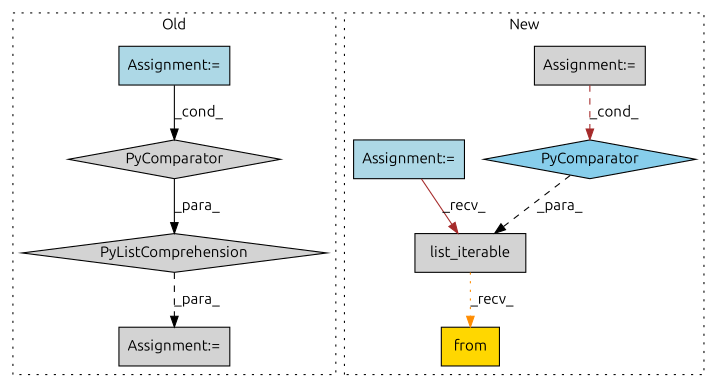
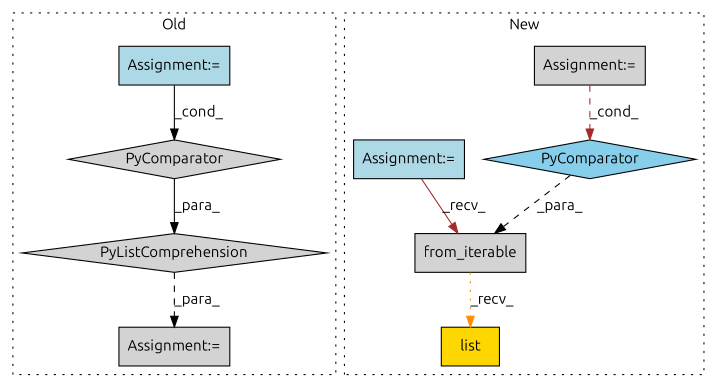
(470, 253) -> (470, 253)
(470, 347) -> (470, 347)
